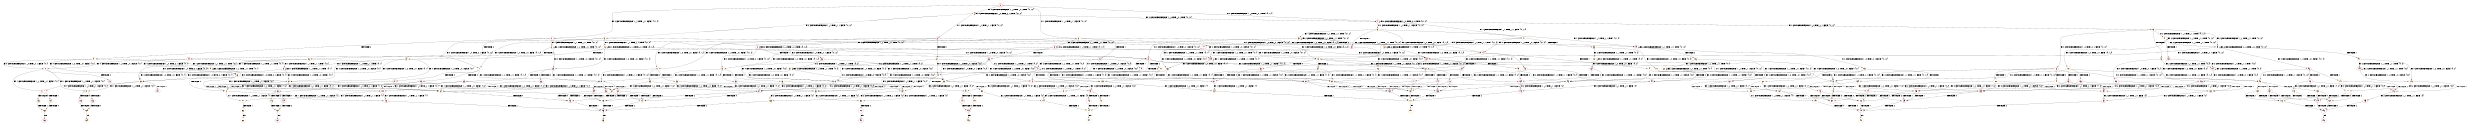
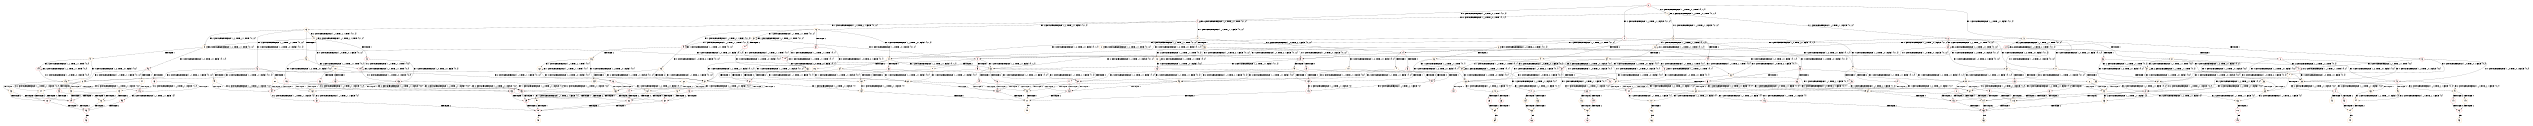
(1060, 78) -> (825, 72)
(1097, 108) -> none
